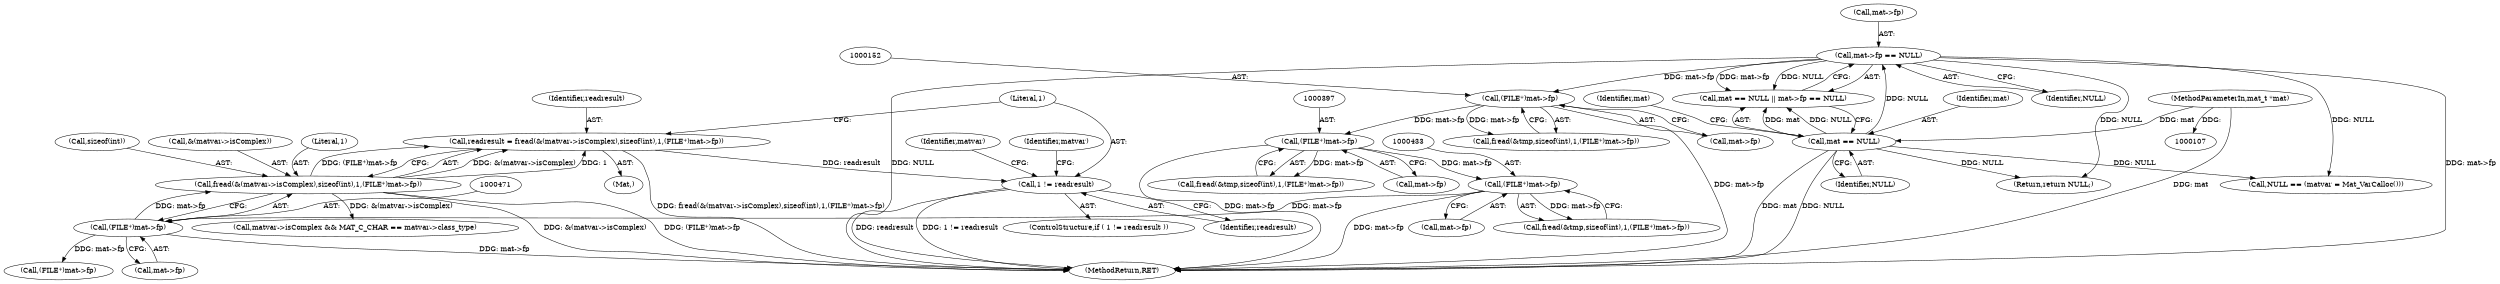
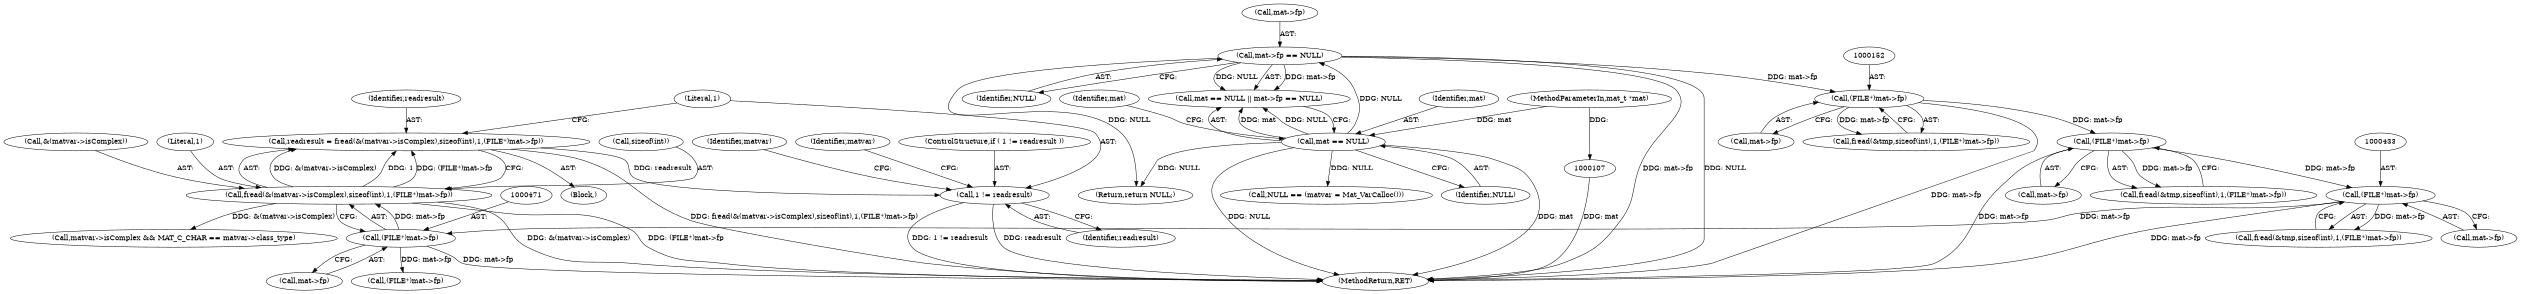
(2265, 75) -> none
(1826, 79) -> none
(1319, 99) -> none
(624, 185) -> (584, 195)
(1076, 205) -> (995, 166)
(1786, 252) -> (1551, 264)
